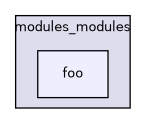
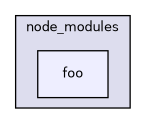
(73, 28) -> (73, 28)
